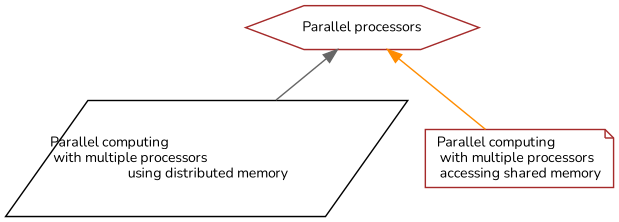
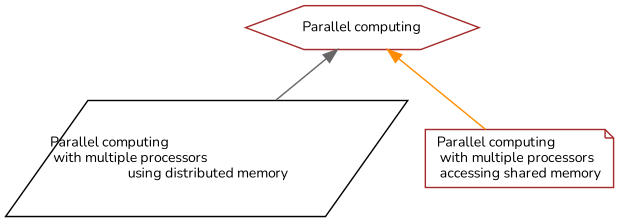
(362, 28) -> (362, 28)
